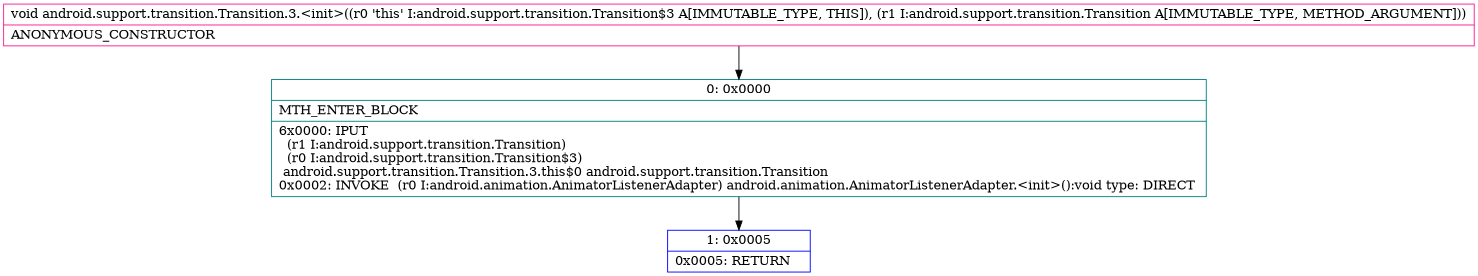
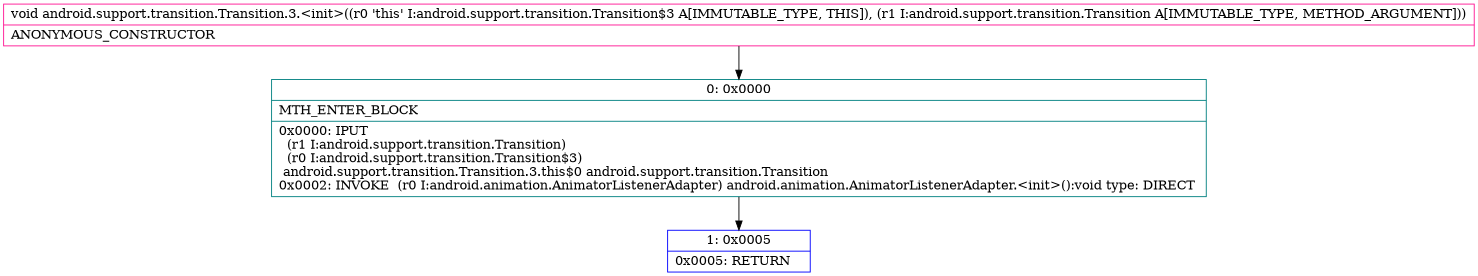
(327, 131) -> (327, 131)
